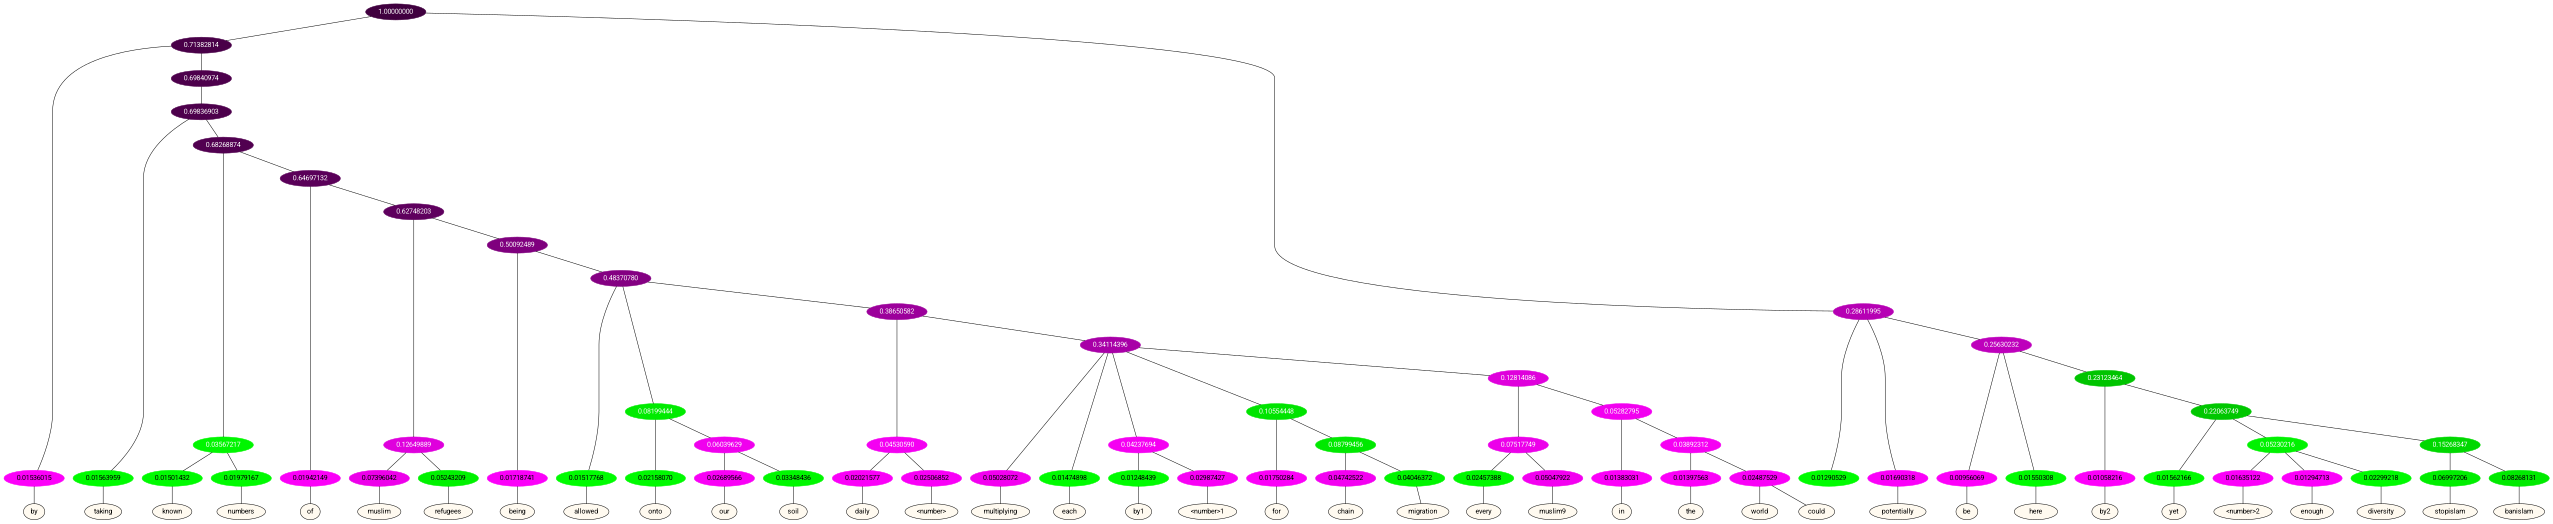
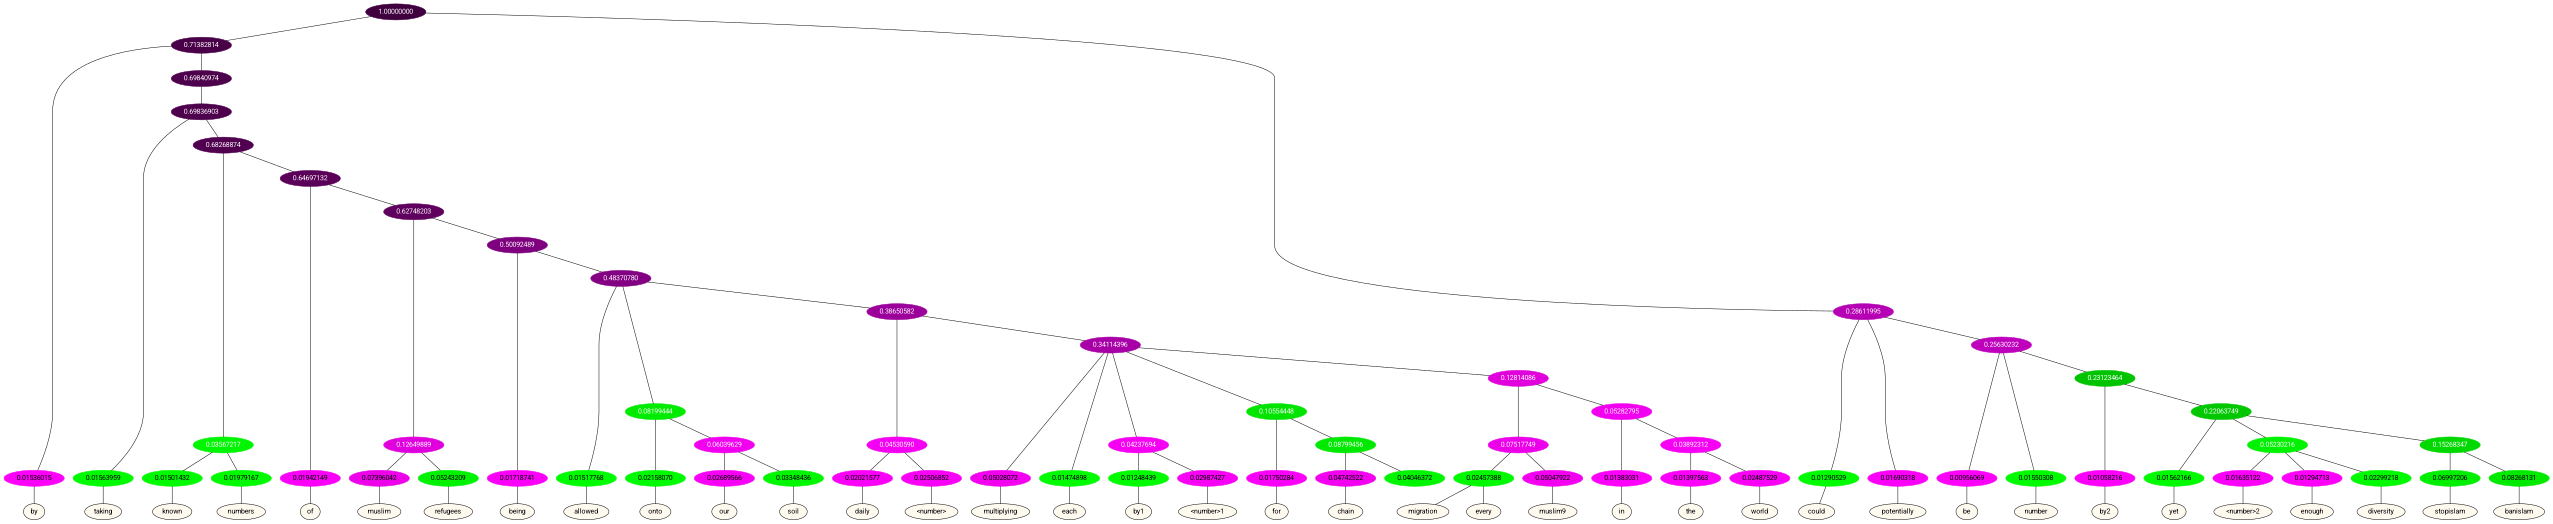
(1419, 495) -> (1453, 495)
(1789, 495) -> (1823, 495)
(2036, 512) -> (2036, 512)
